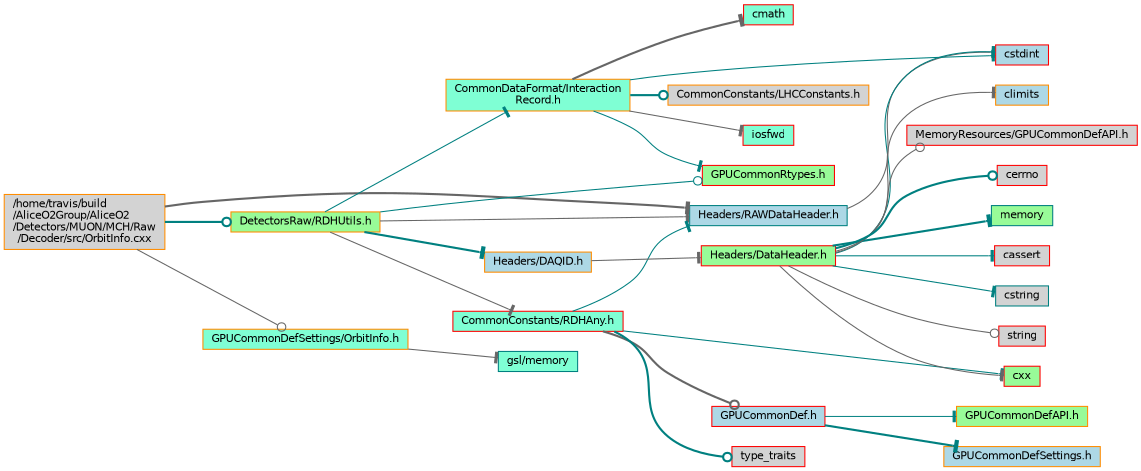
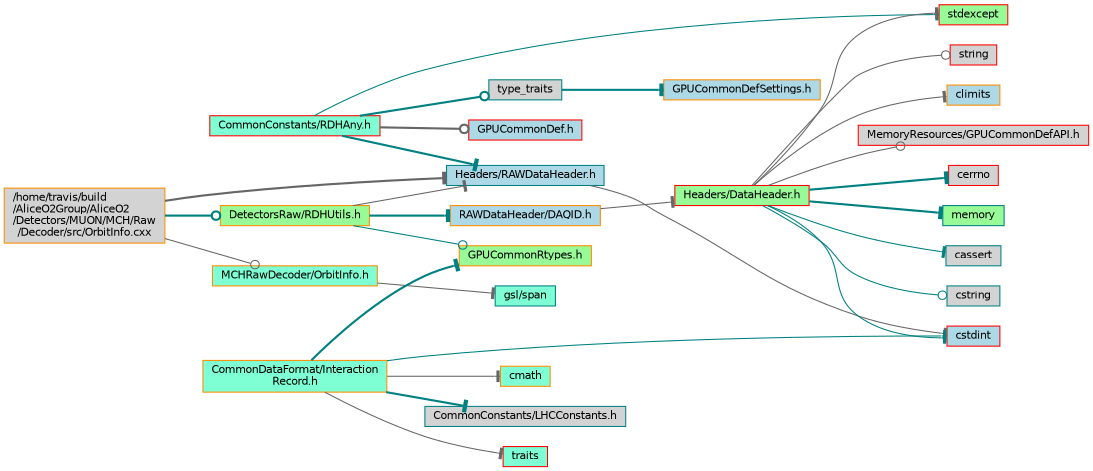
(768, 15) -> (525, 376)
(653, 45) -> (441, 376)
(645, 95) -> (424, 399)
(768, 95) -> (525, 416)
(768, 135) -> (525, 457)
(645, 138) -> (377, 304)
(414, 163) -> none
(768, 175) -> (525, 256)
(904, 198) -> (876, 184)
(1022, 256) -> (973, 256)
(538, 262) -> (525, 216)
(419, 271) -> none
(636, 277) -> (407, 150)
(911, 278) -> (843, 265)
(305, 339) -> (295, 276)
(538, 361) -> (525, 296)
(1022, 376) -> (973, 15)
(1022, 416) -> none
(889, 436) -> (610, 90)
(768, 457) -> (525, 90)
